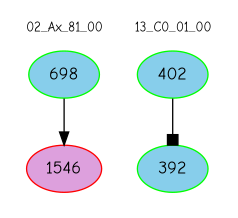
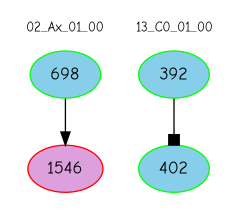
(65, 28) -> (65, 28)
(173, 115) -> (174, 115)
